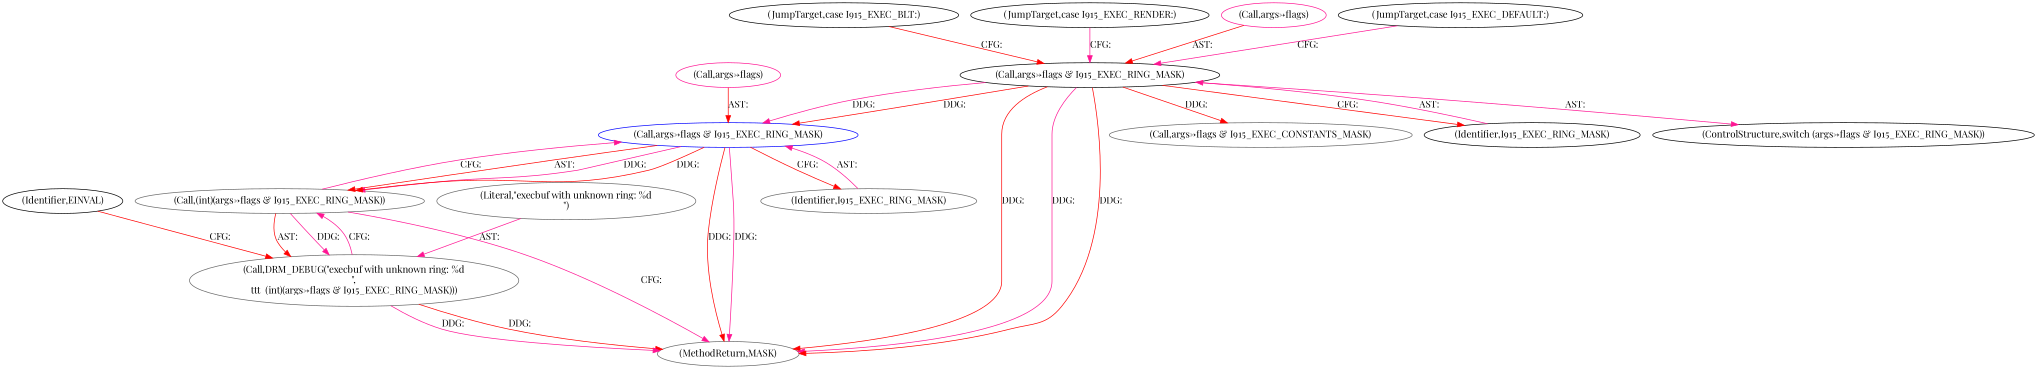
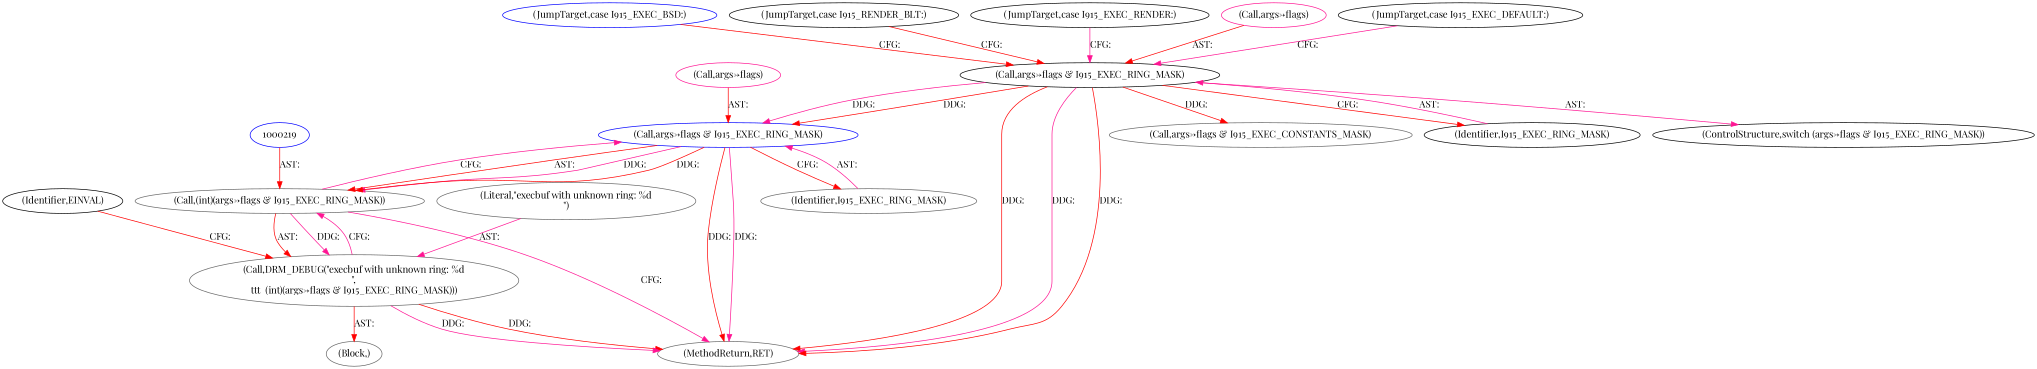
none -> (610, 15)
(844, 15) -> (844, 15)
none -> (280, 135)
none -> (354, 354)
(728, 354) -> (728, 354)
